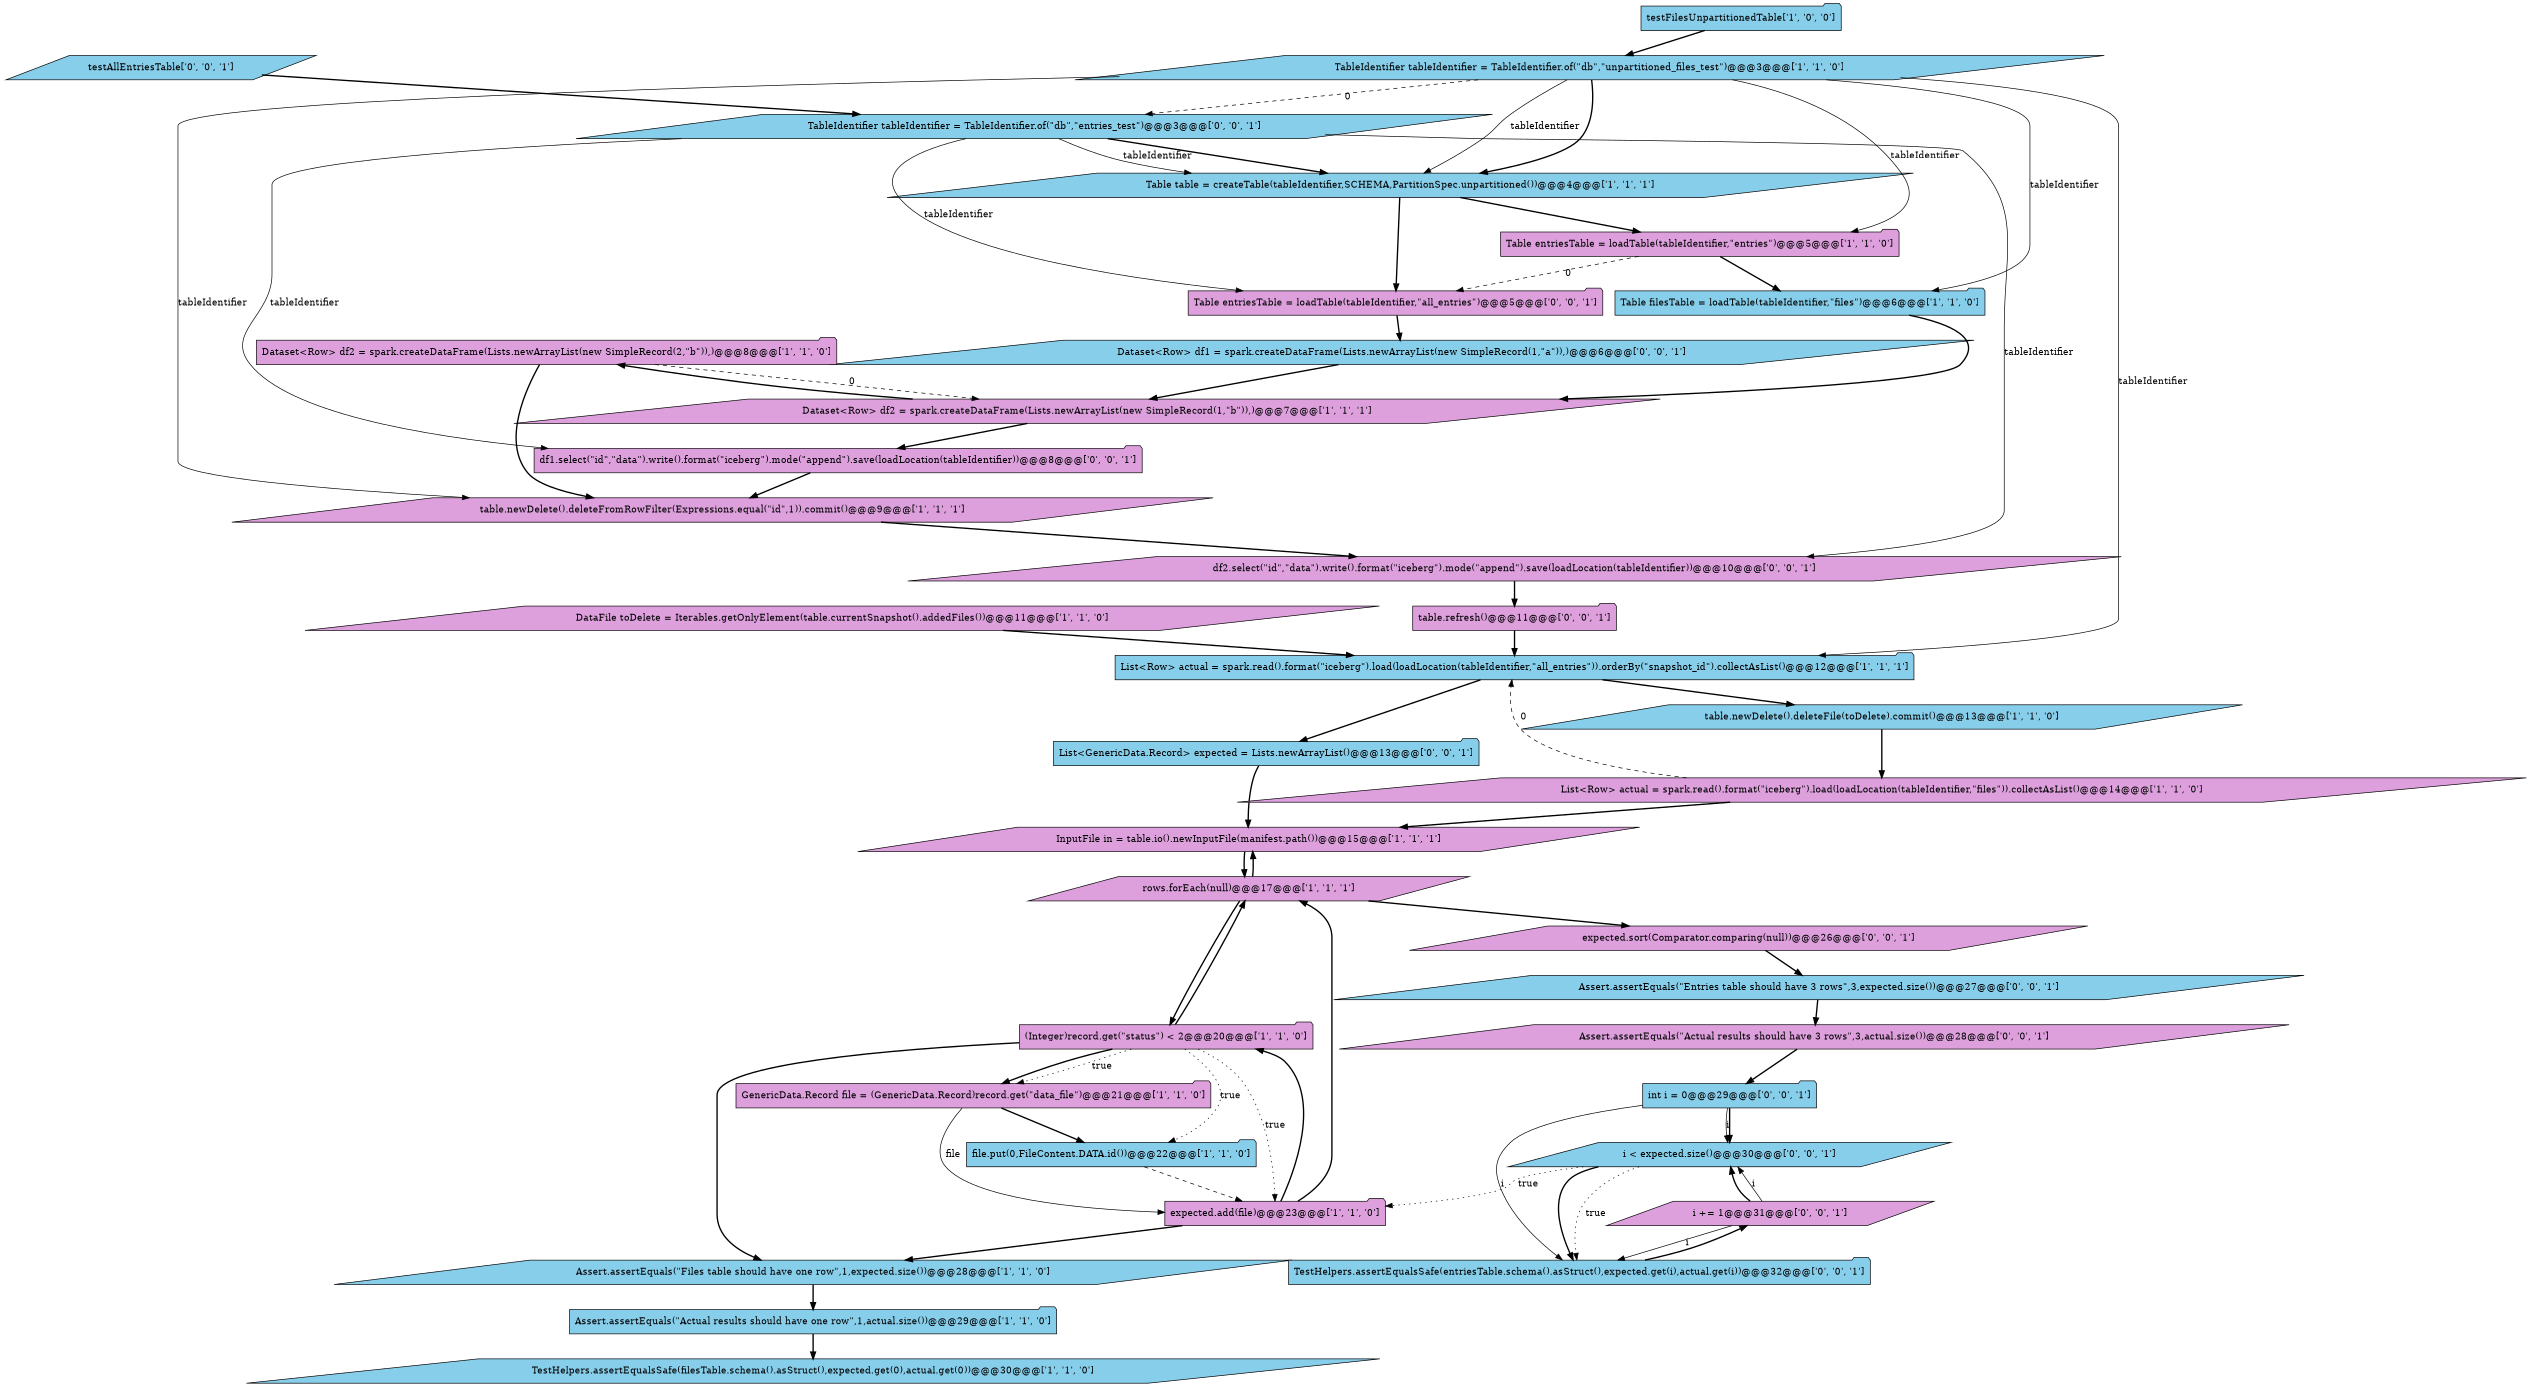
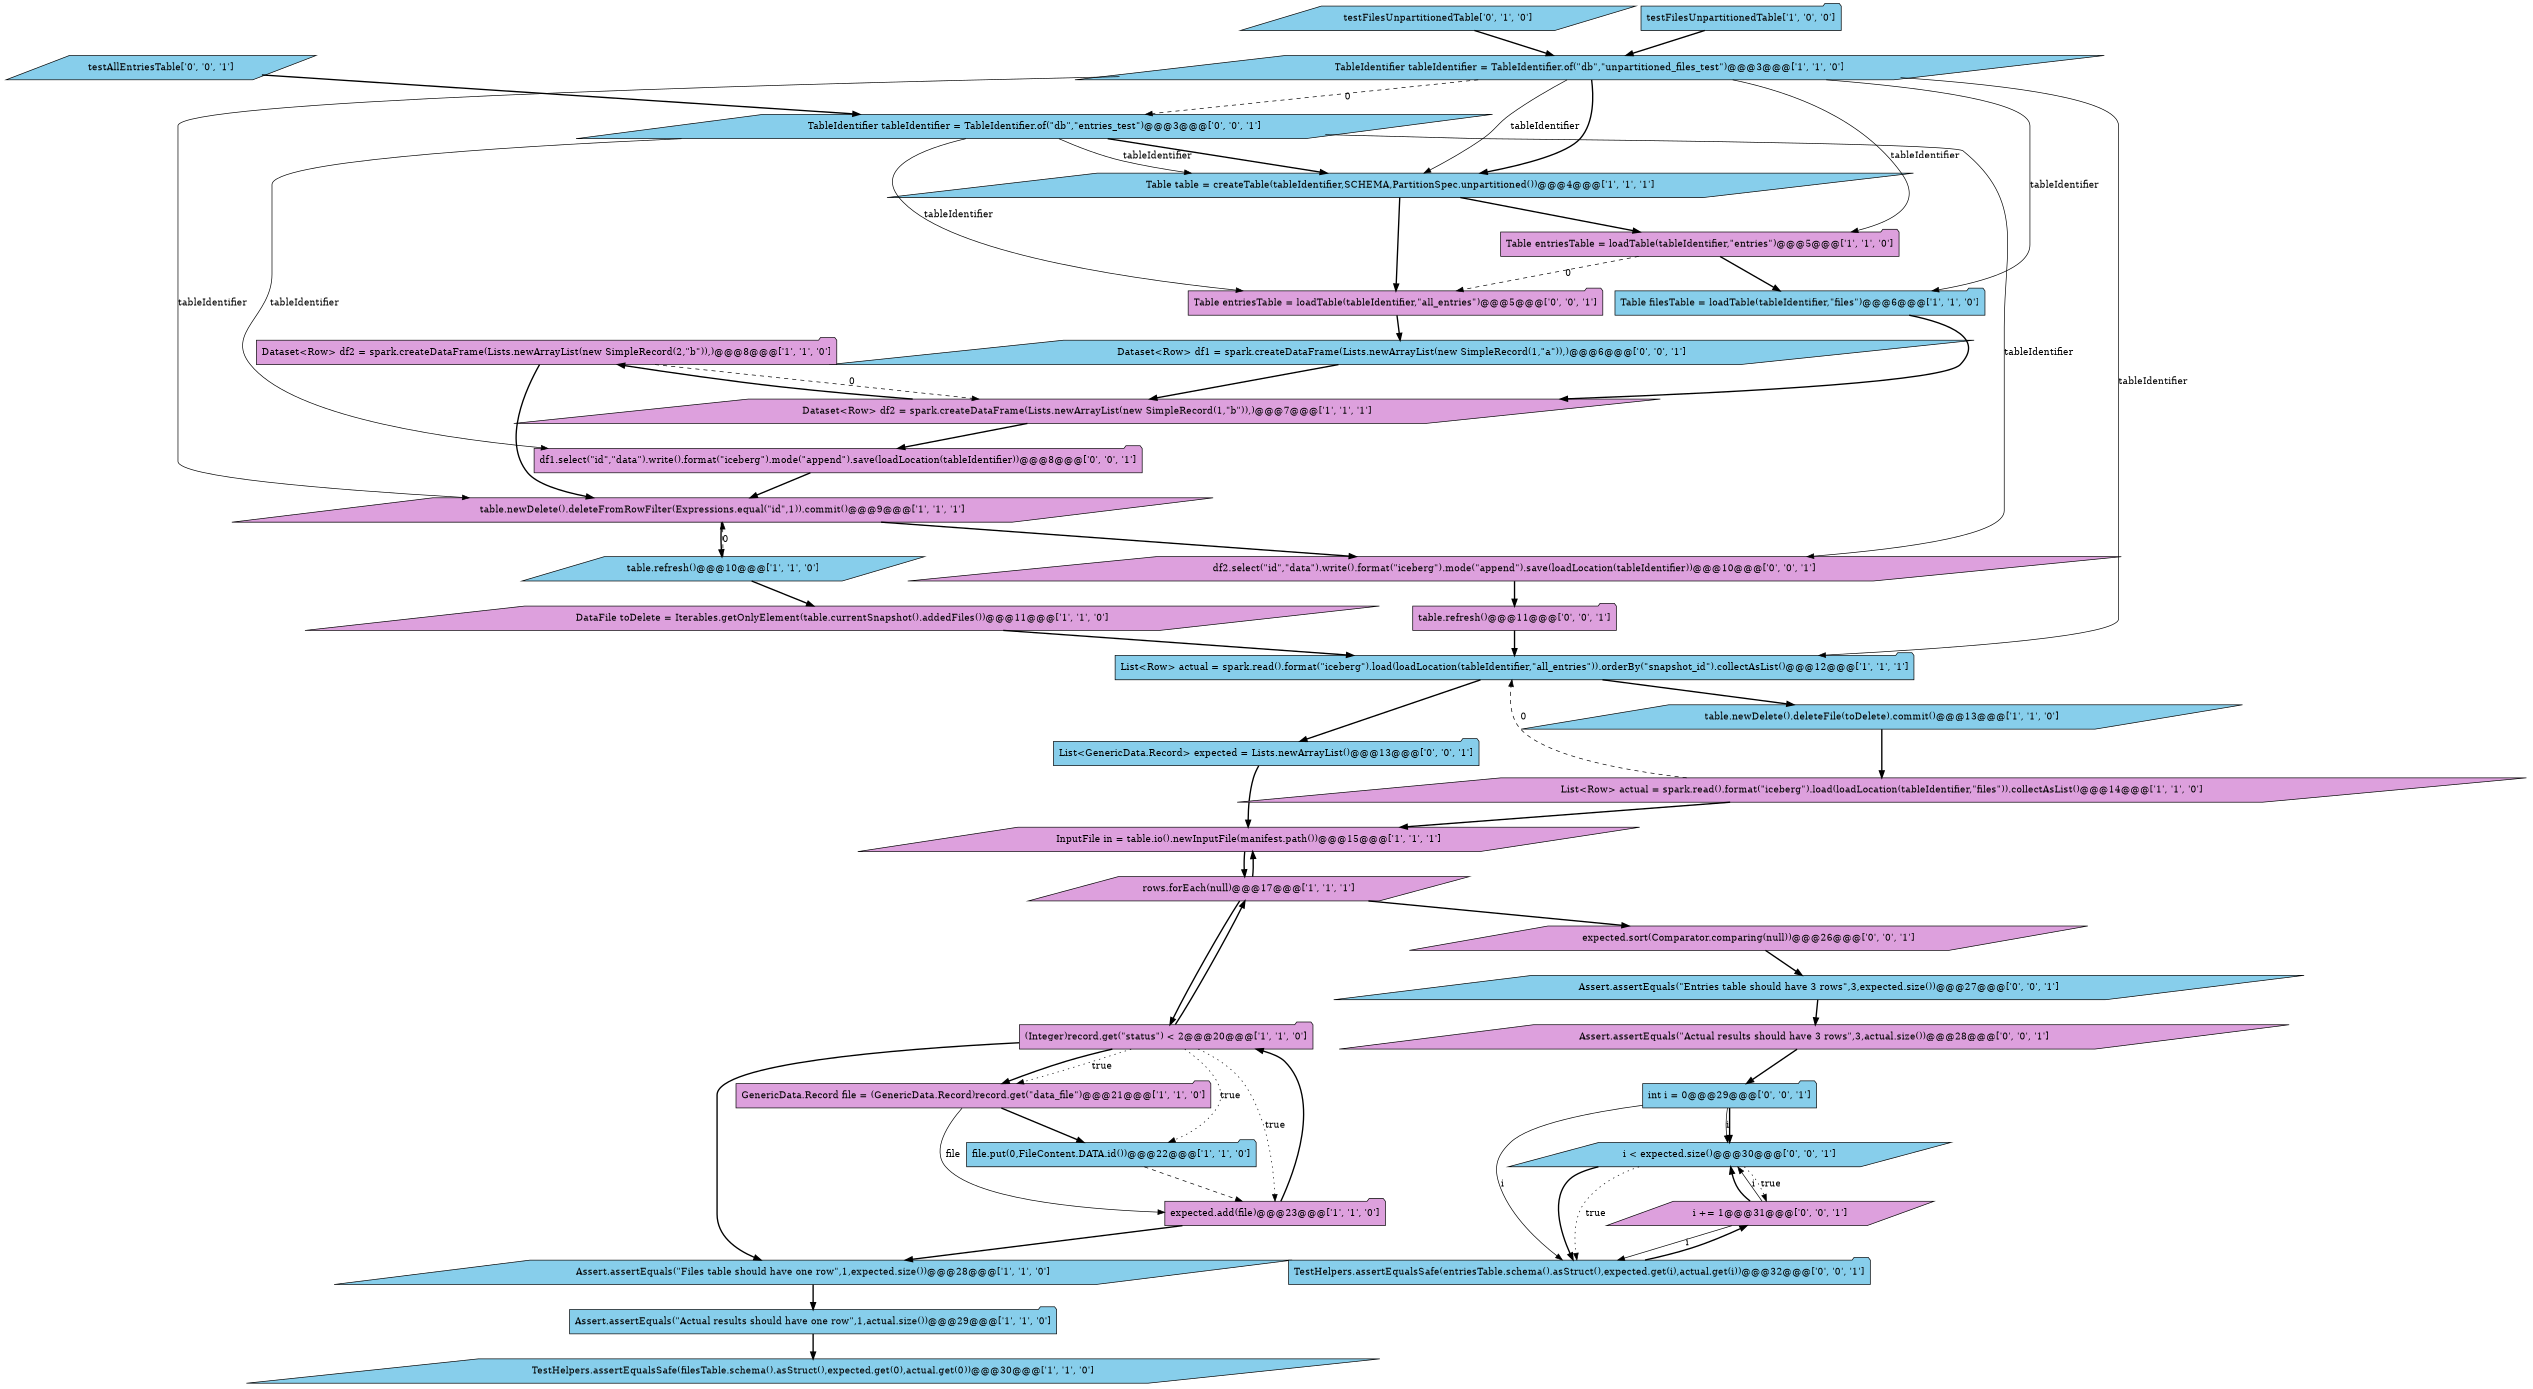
none -> (1438, 18)
none -> (723, 569)
(1332, 1054) -> none
(1490, 1193) -> (1756, 1180)
